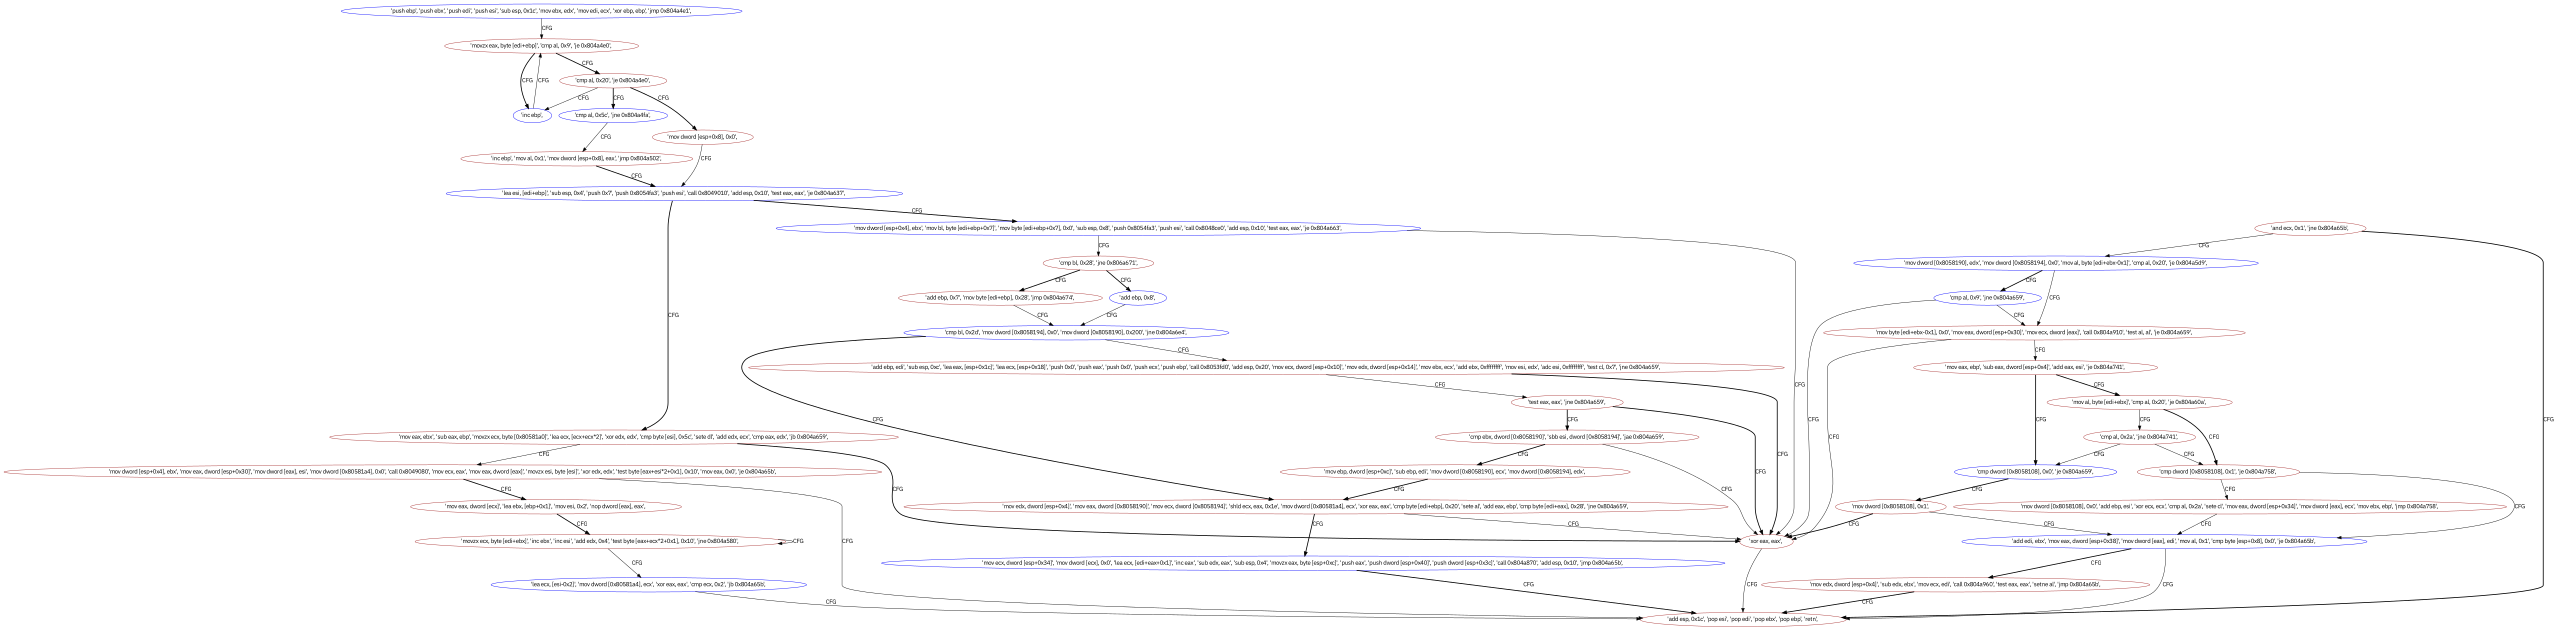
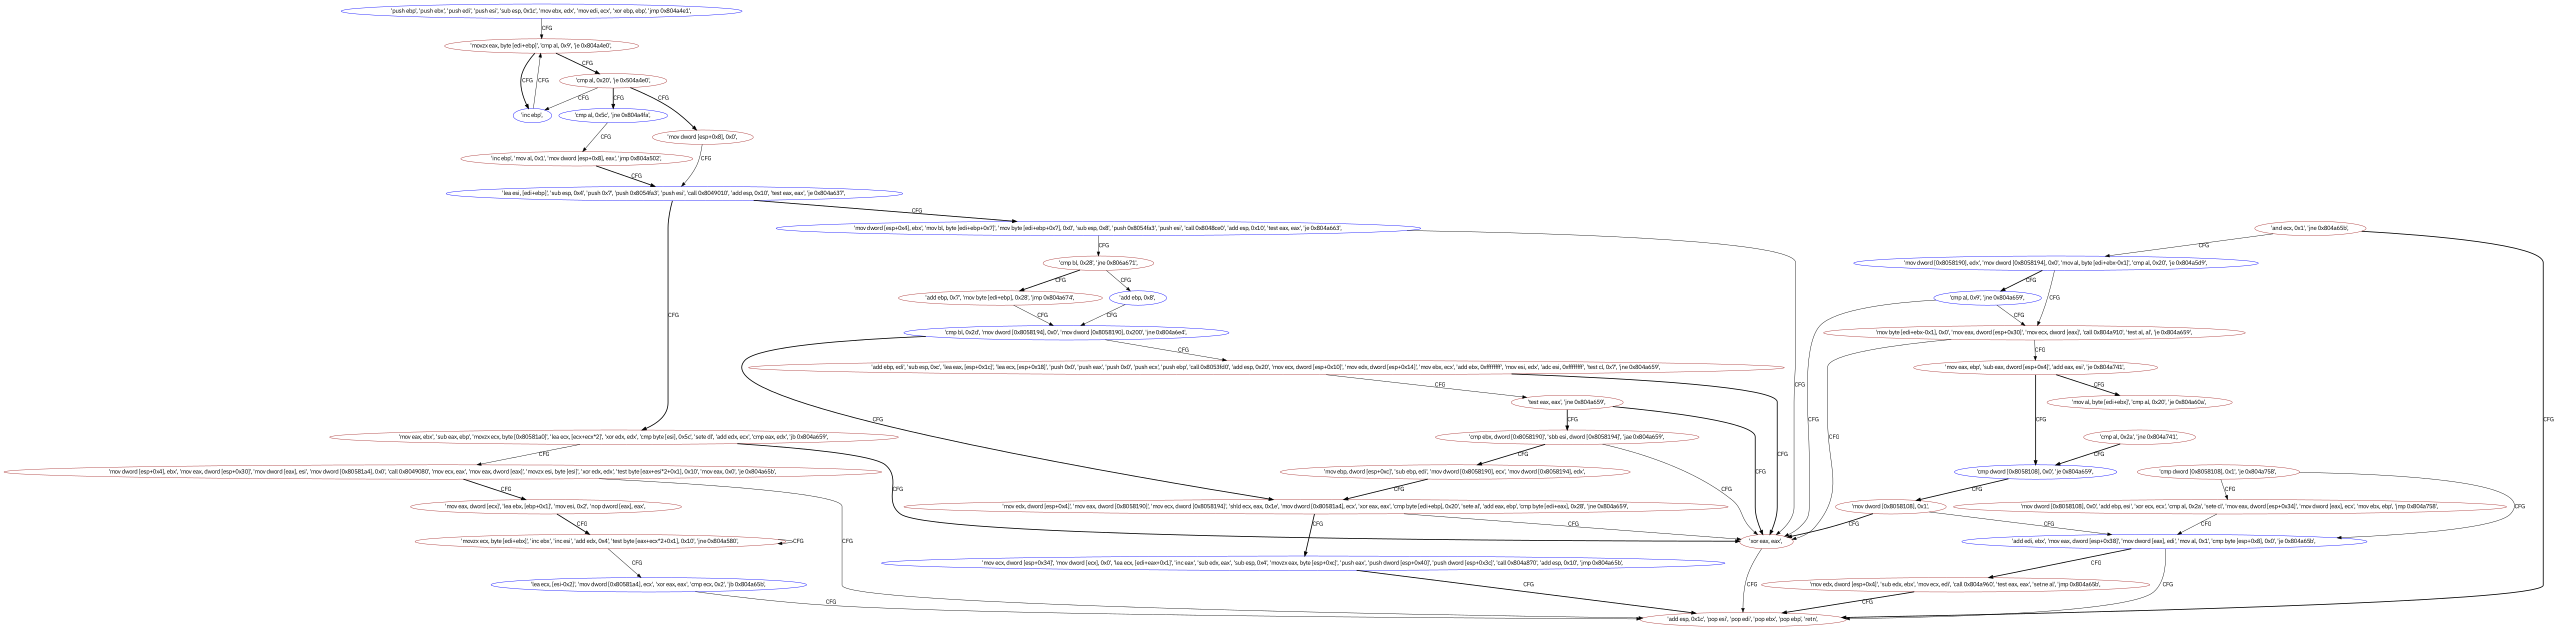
(613, 81) -> (613, 81)
(1117, 279) -> (1117, 279)
(2140, 418) -> none
(2197, 428) -> none
(2090, 454) -> (2090, 454)
(2177, 454) -> none
